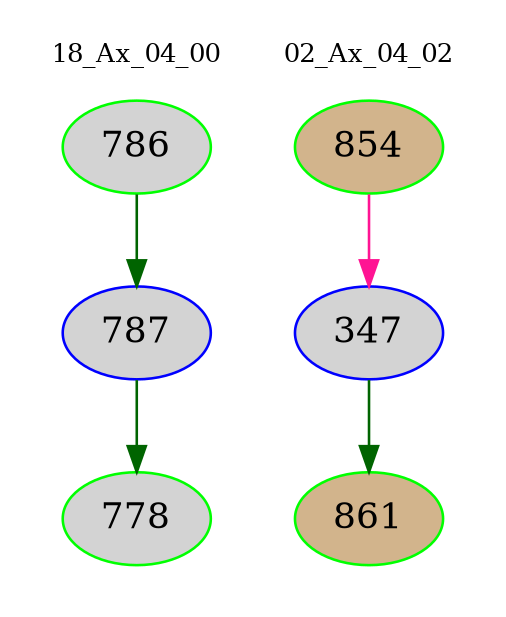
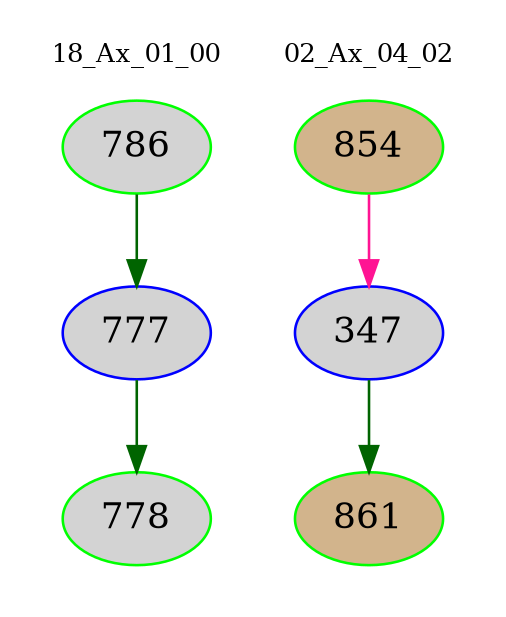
(137, 55) -> (137, 55)
(137, 333) -> (137, 333)
